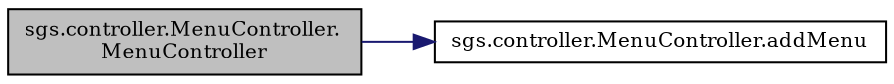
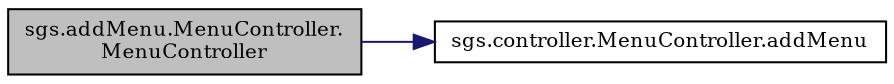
(185, 42) -> (185, 42)
